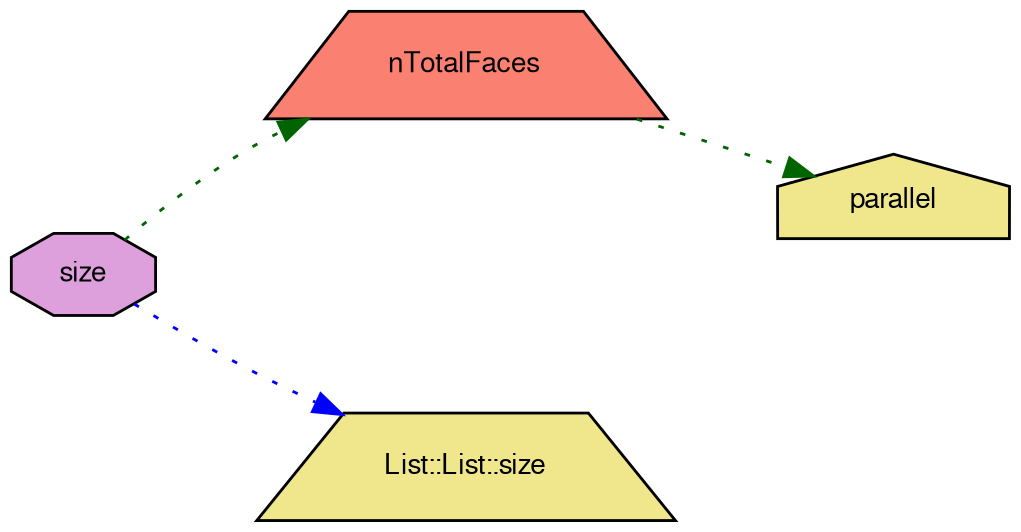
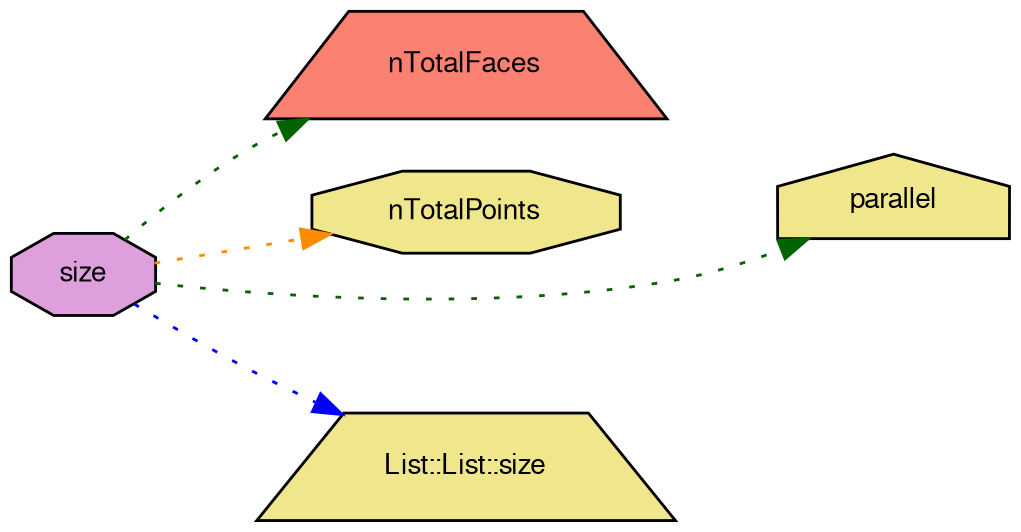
(711, 143) -> (470, 298)
none -> (466, 212)
